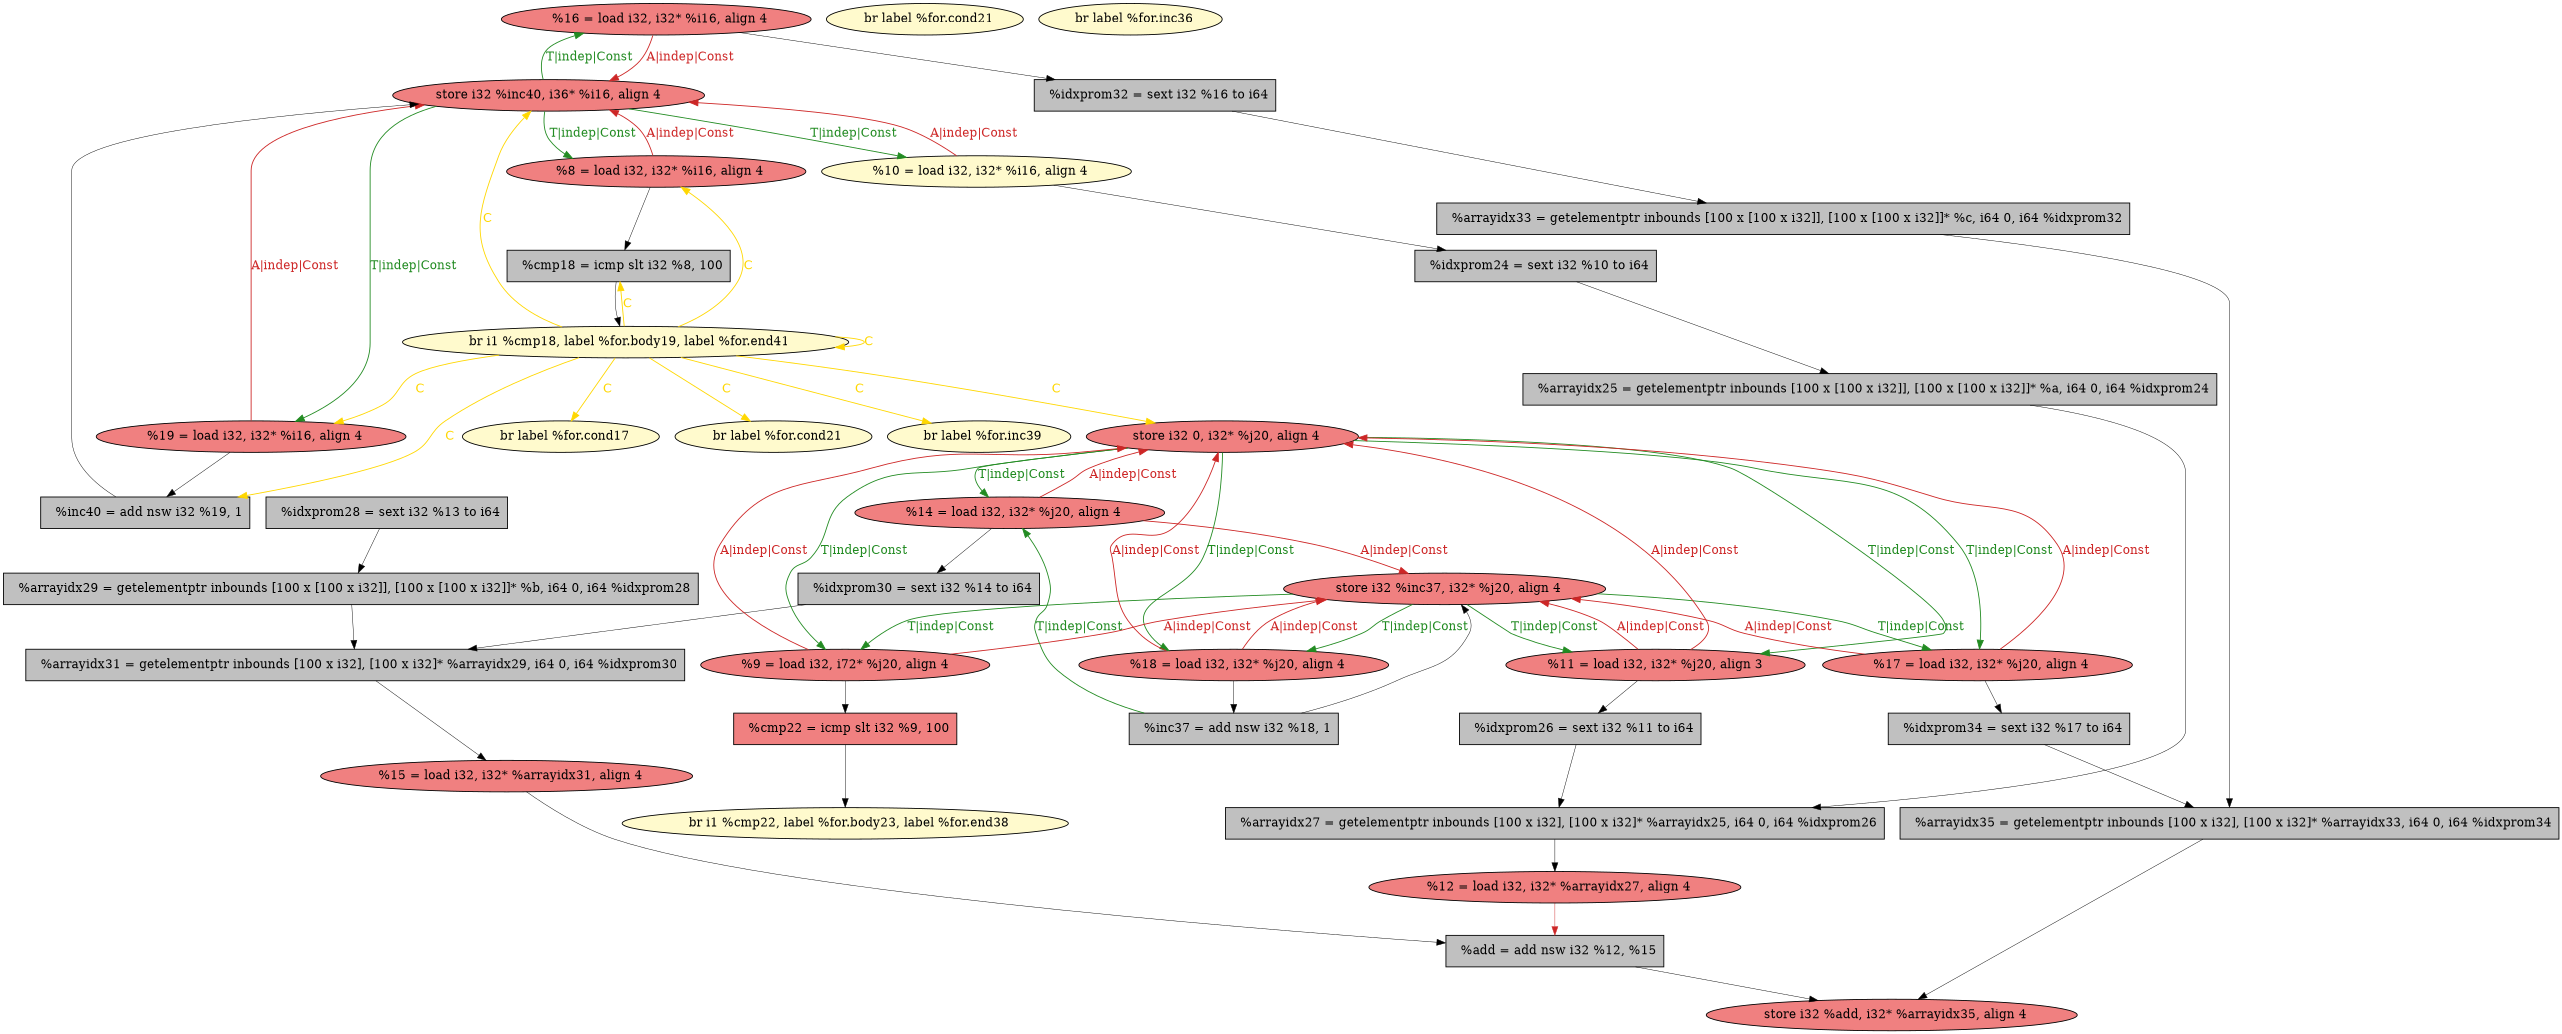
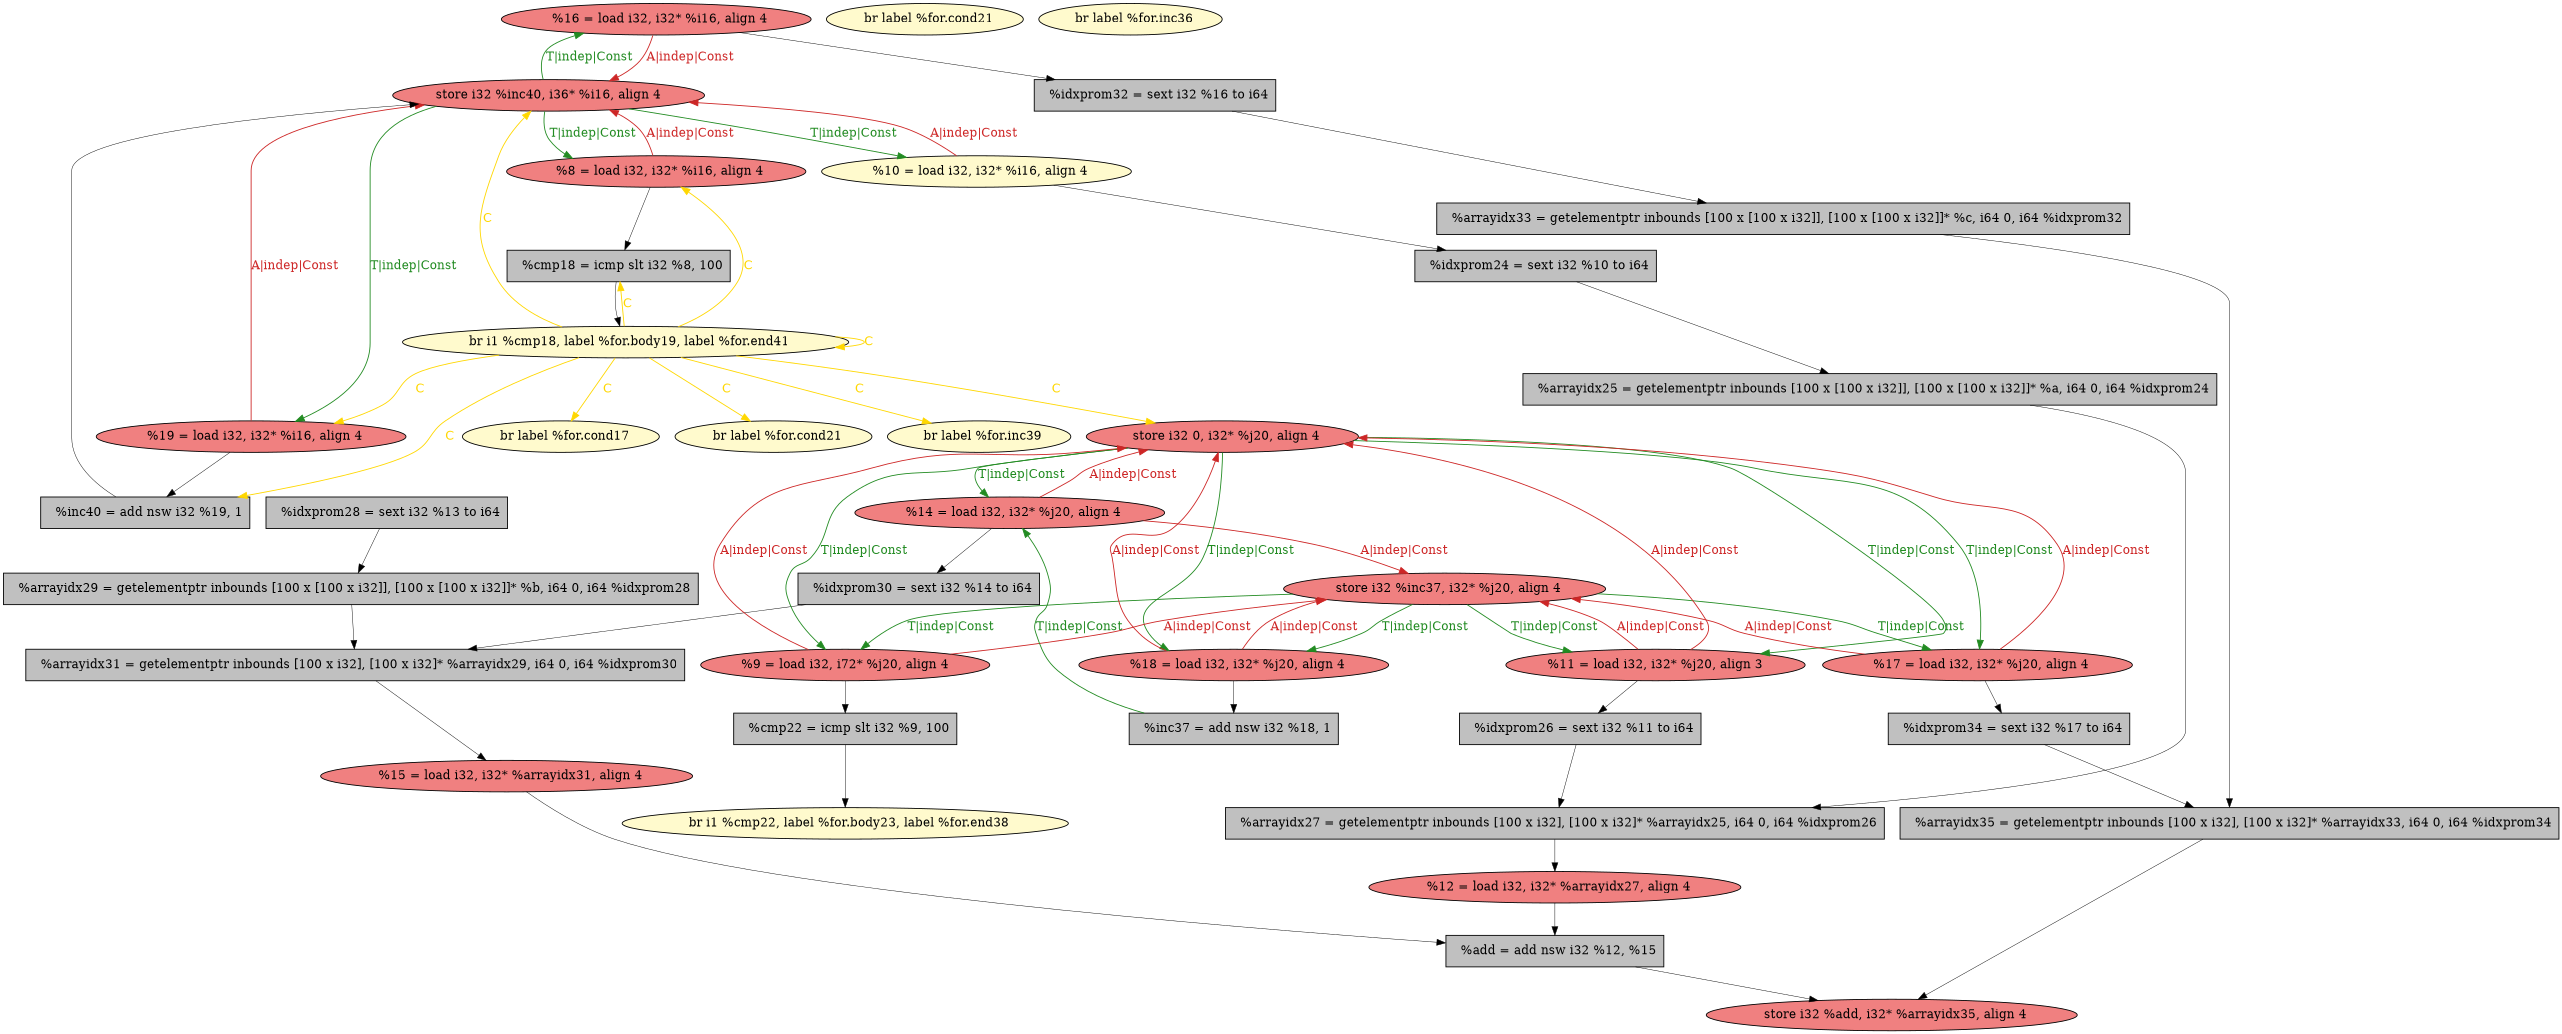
(1402, 678) -> none
(845, 729) -> (845, 729)
(1555, 915) -> (1555, 915)
